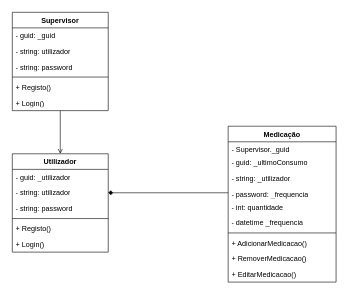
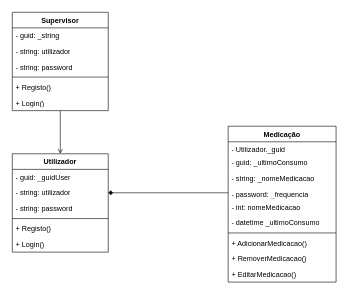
(37, 36) -> (41, 36)
(264, 150) -> (263, 150)
(48, 178) -> (45, 178)
(268, 179) -> (276, 179)
(261, 208) -> (268, 208)
(273, 224) -> (278, 224)
